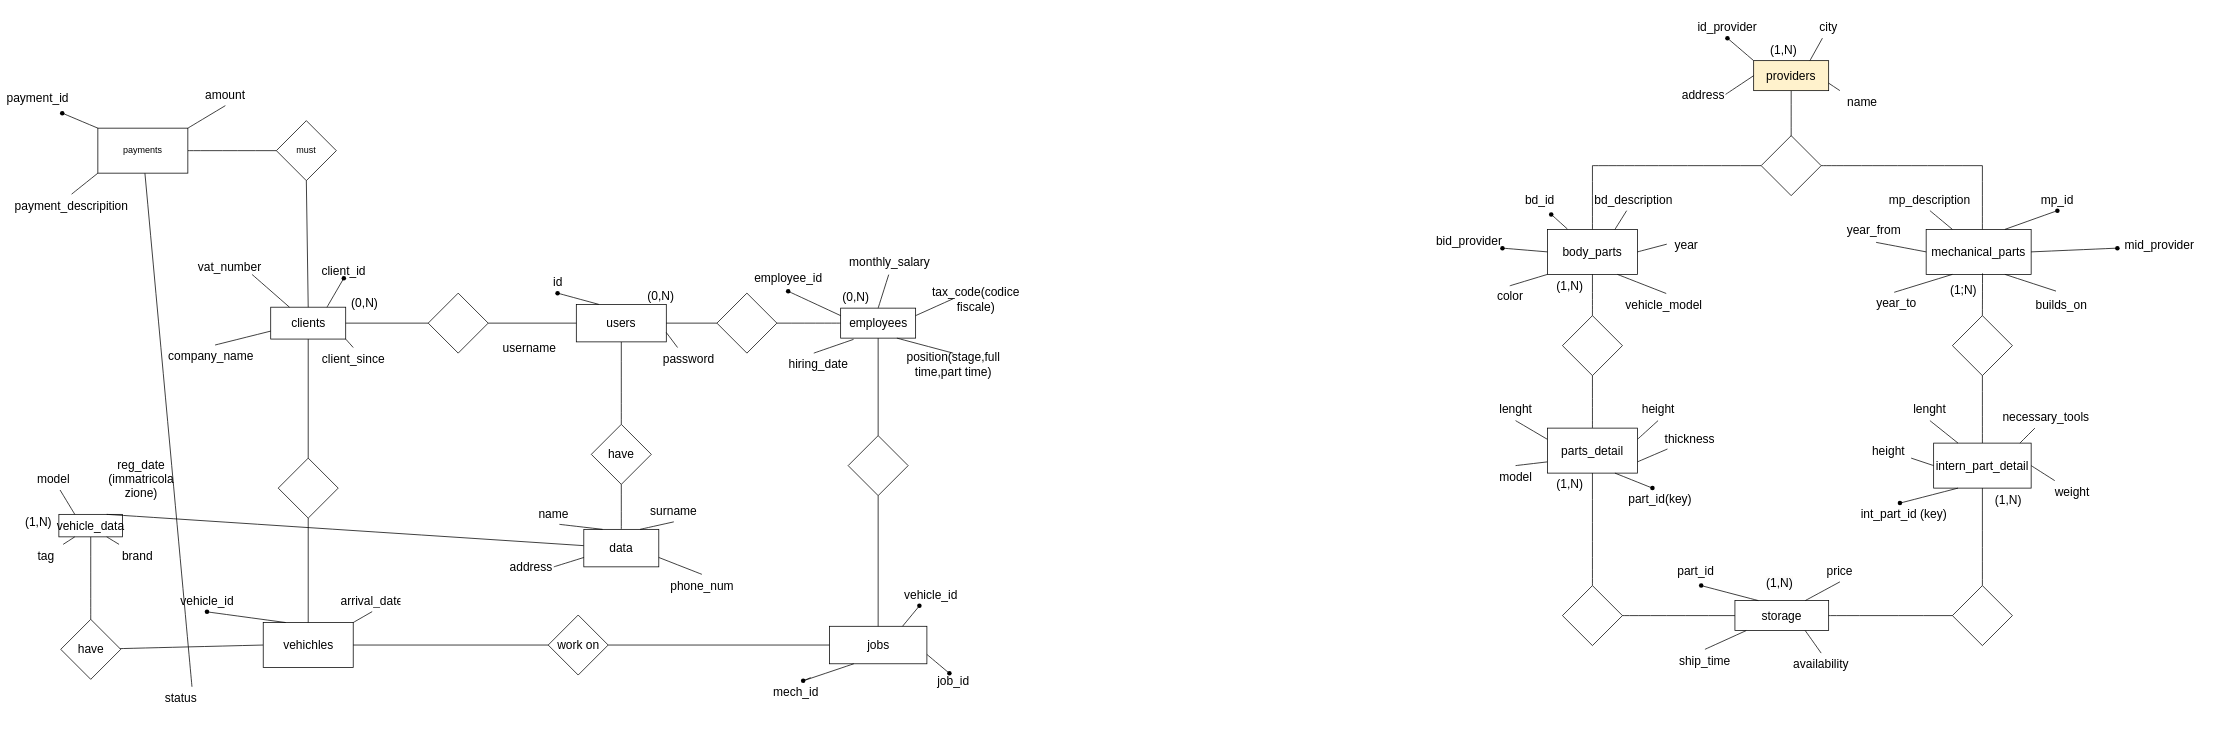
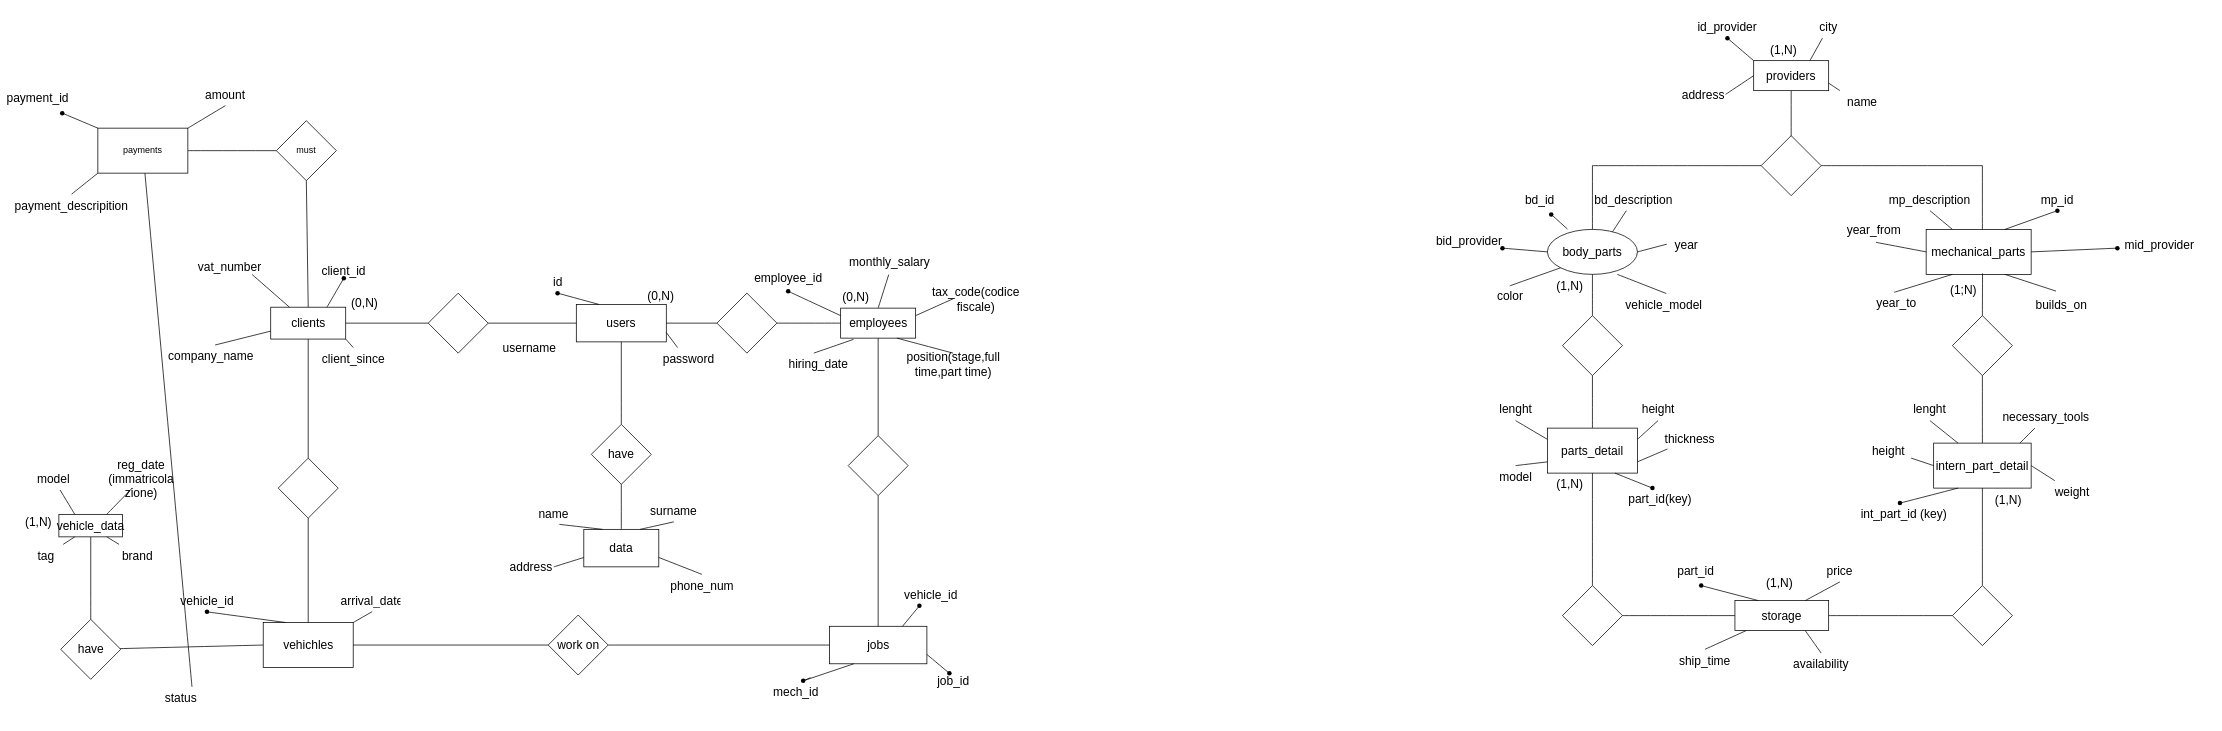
(1791, 75) -> (1791, 75)
(1593, 252) -> (1593, 252)
(346, 530) -> (119, 501)
